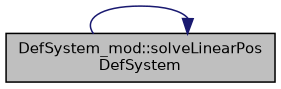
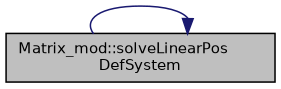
(141, 58) -> (141, 58)
